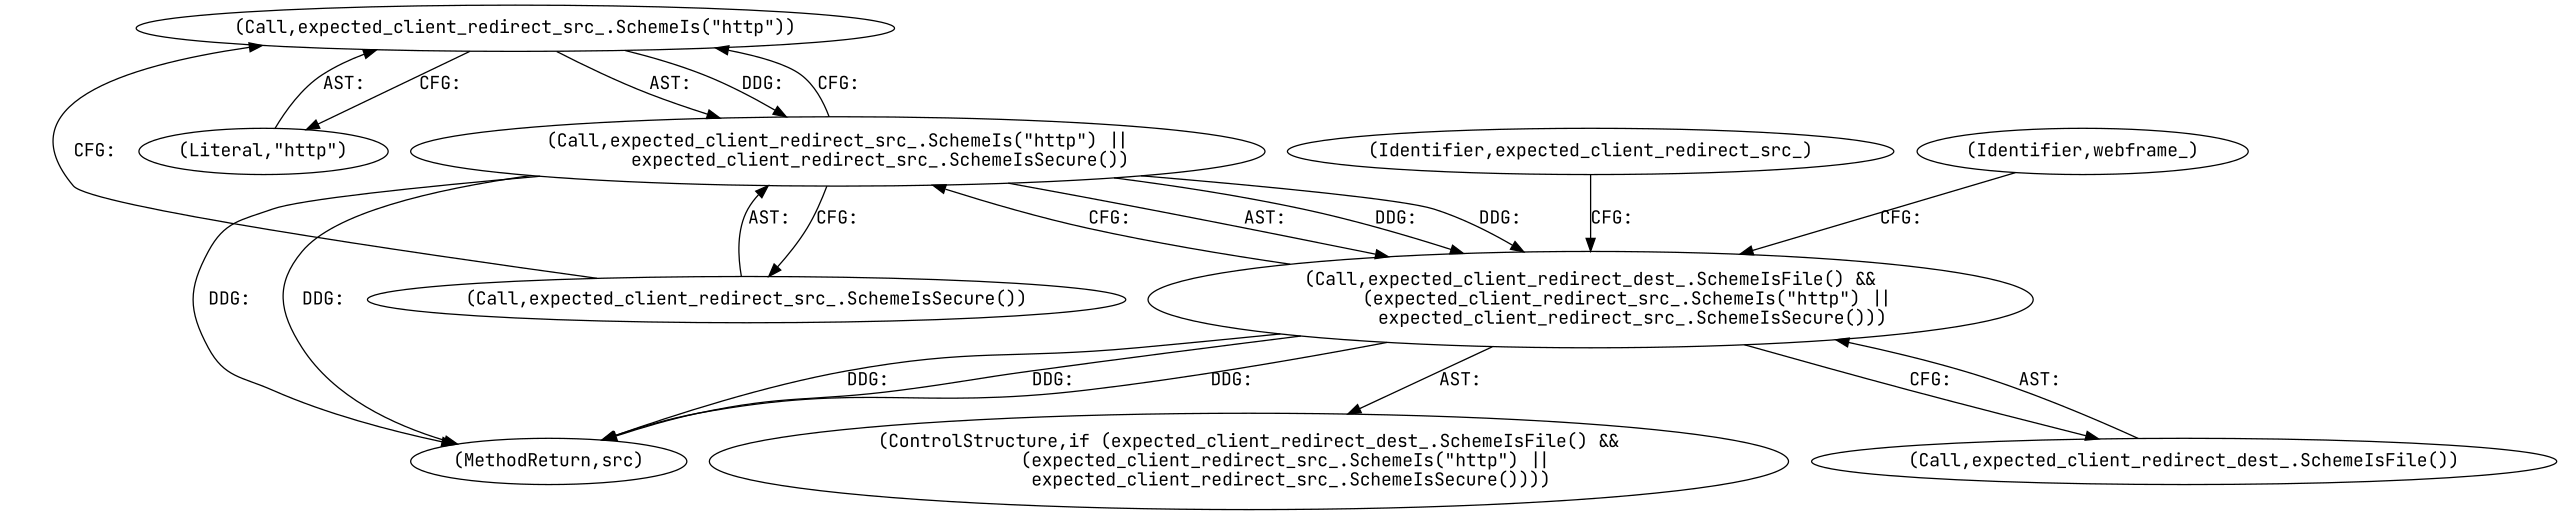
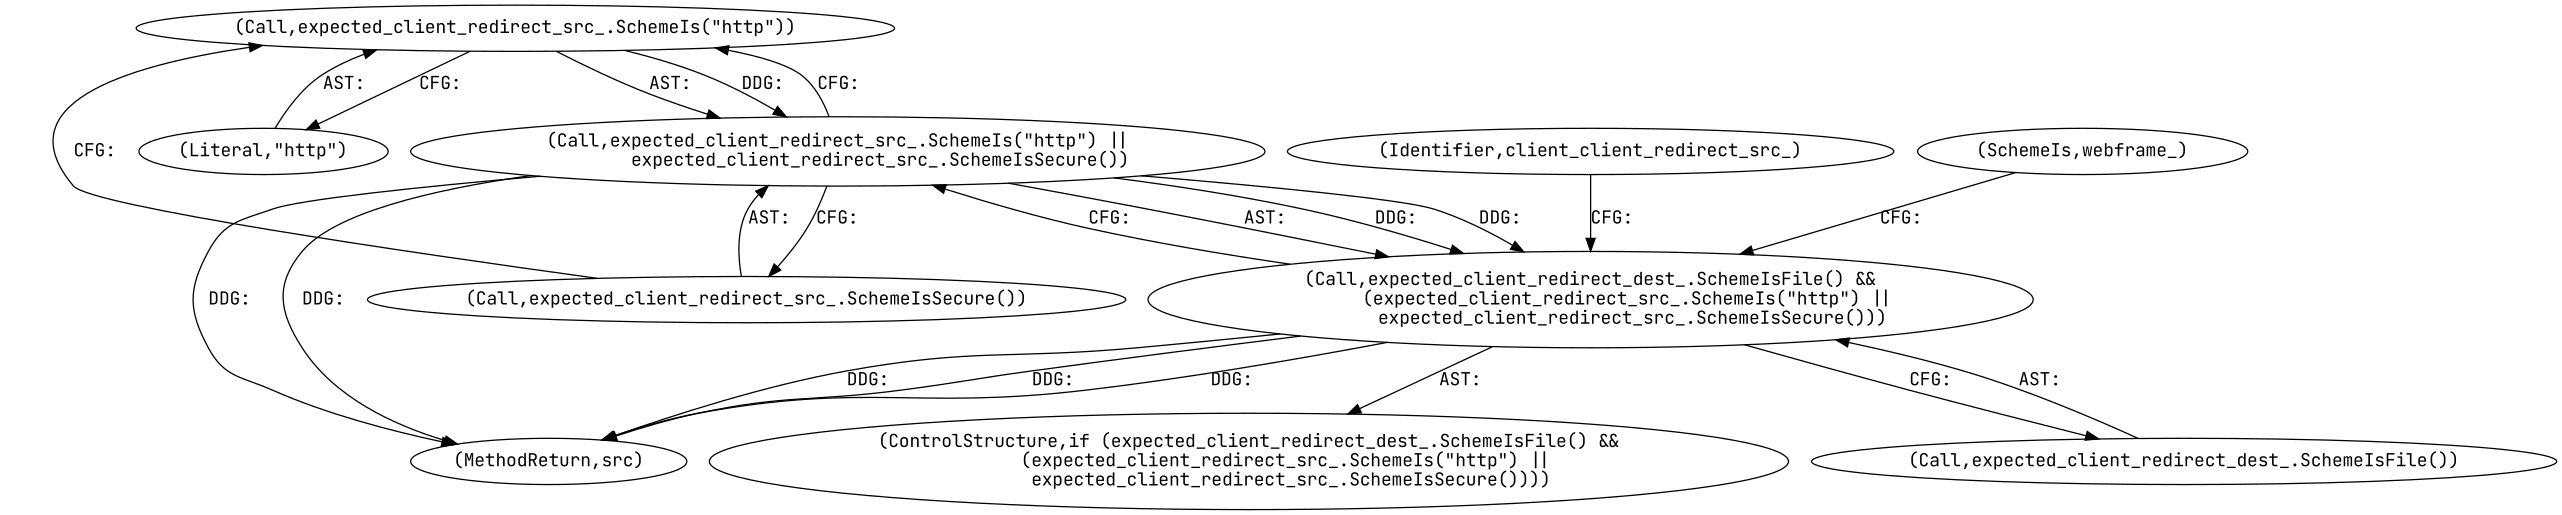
(1591, 151) -> (1591, 151)
(2083, 151) -> (2083, 151)
